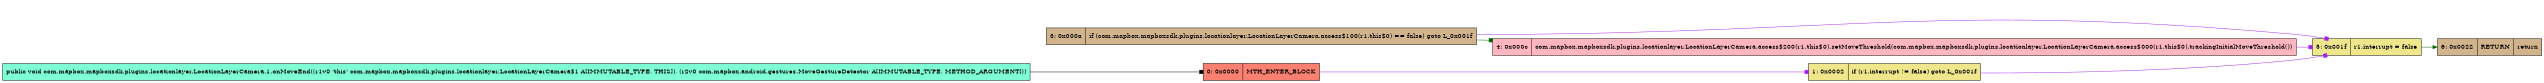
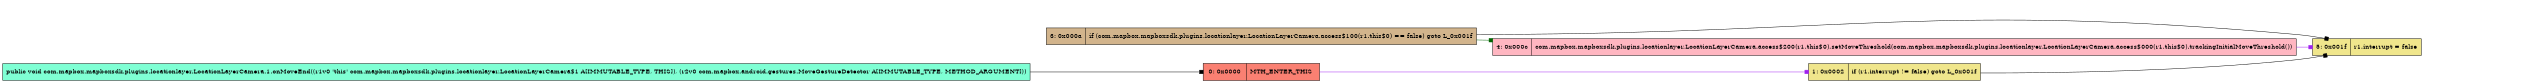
(1900, 22) -> (1900, 22)
(2490, 47) -> none
(2152, 70) -> (2152, 70)
(1281, 72) -> (1281, 72)
